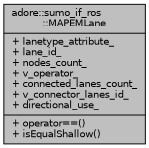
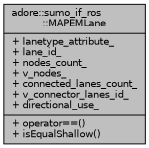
(45, 74) -> (39, 74)
